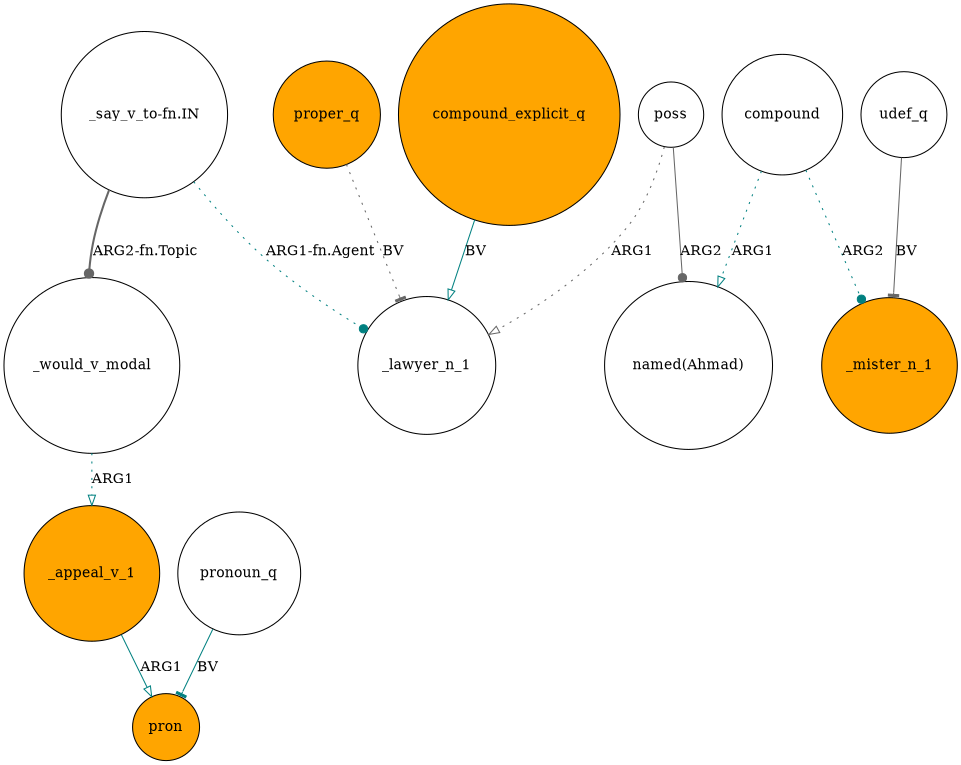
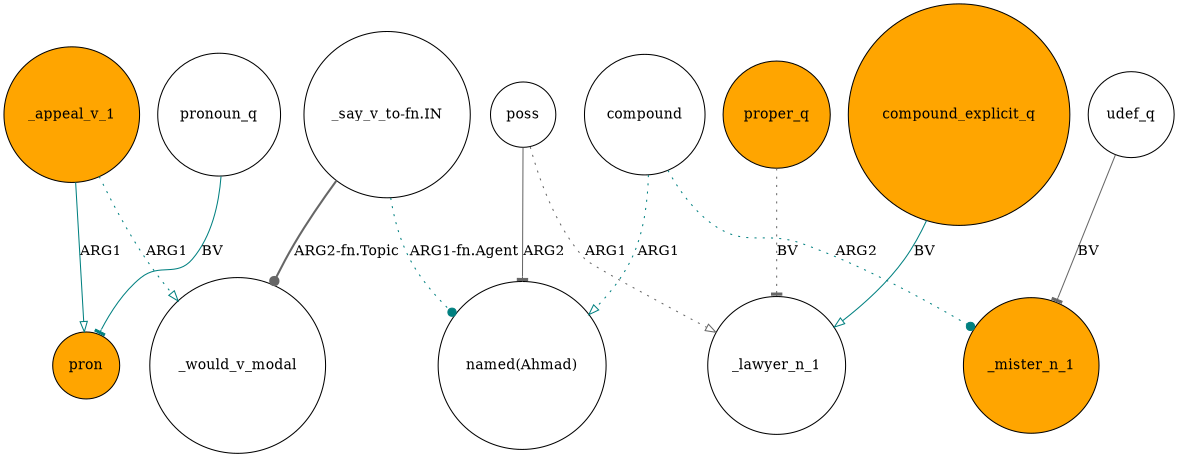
(678, 211) -> (523, 212)
(270, 262) -> (410, 259)
(92, 474) -> (132, 237)
